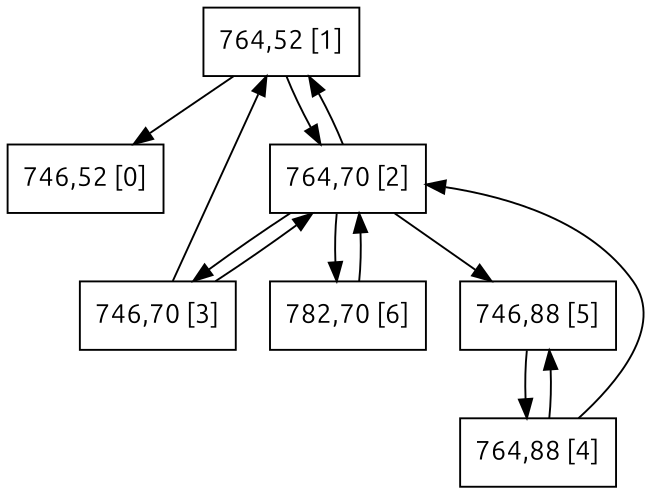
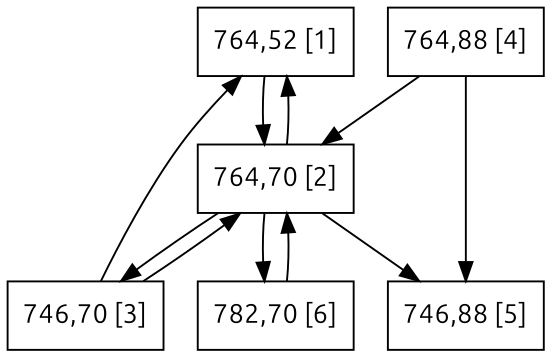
(86, 179) -> none
(525, 375) -> none
